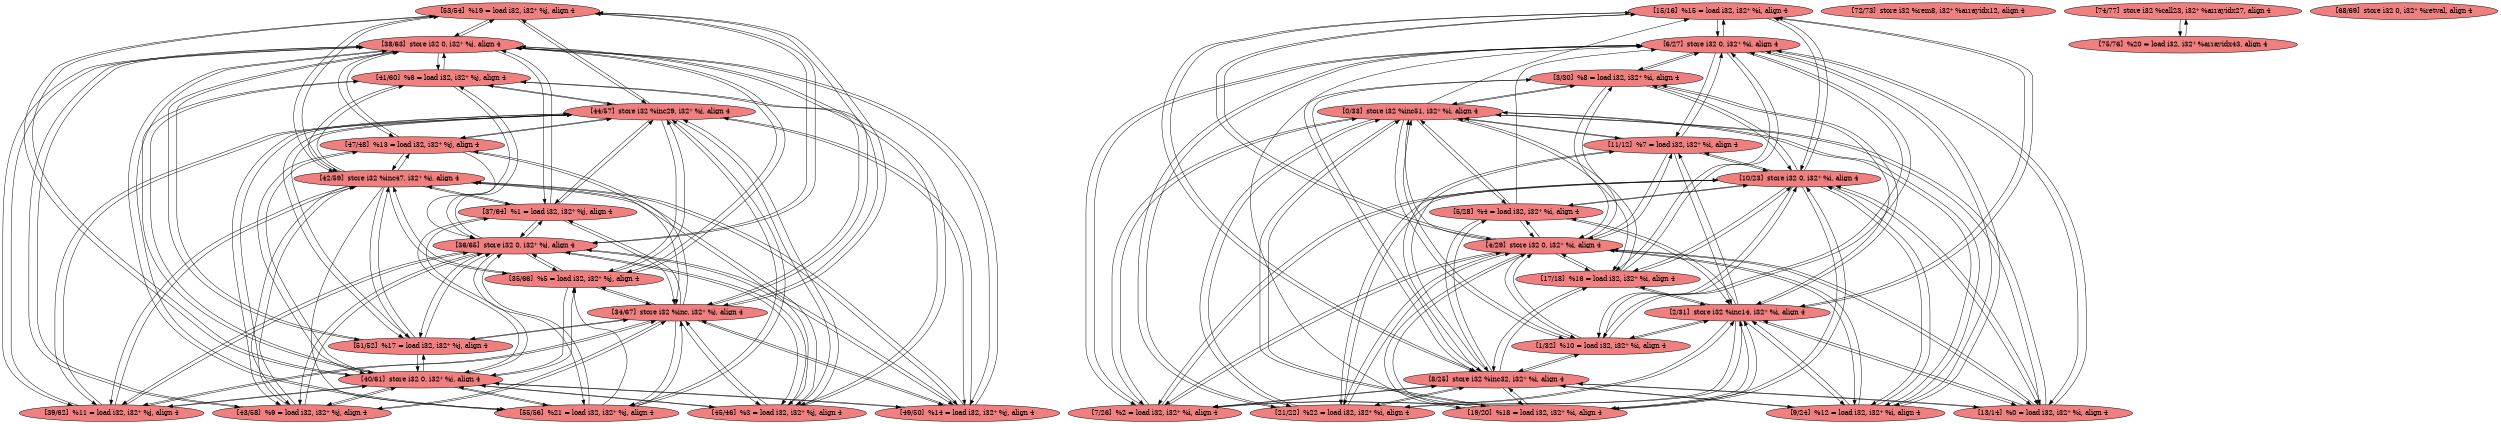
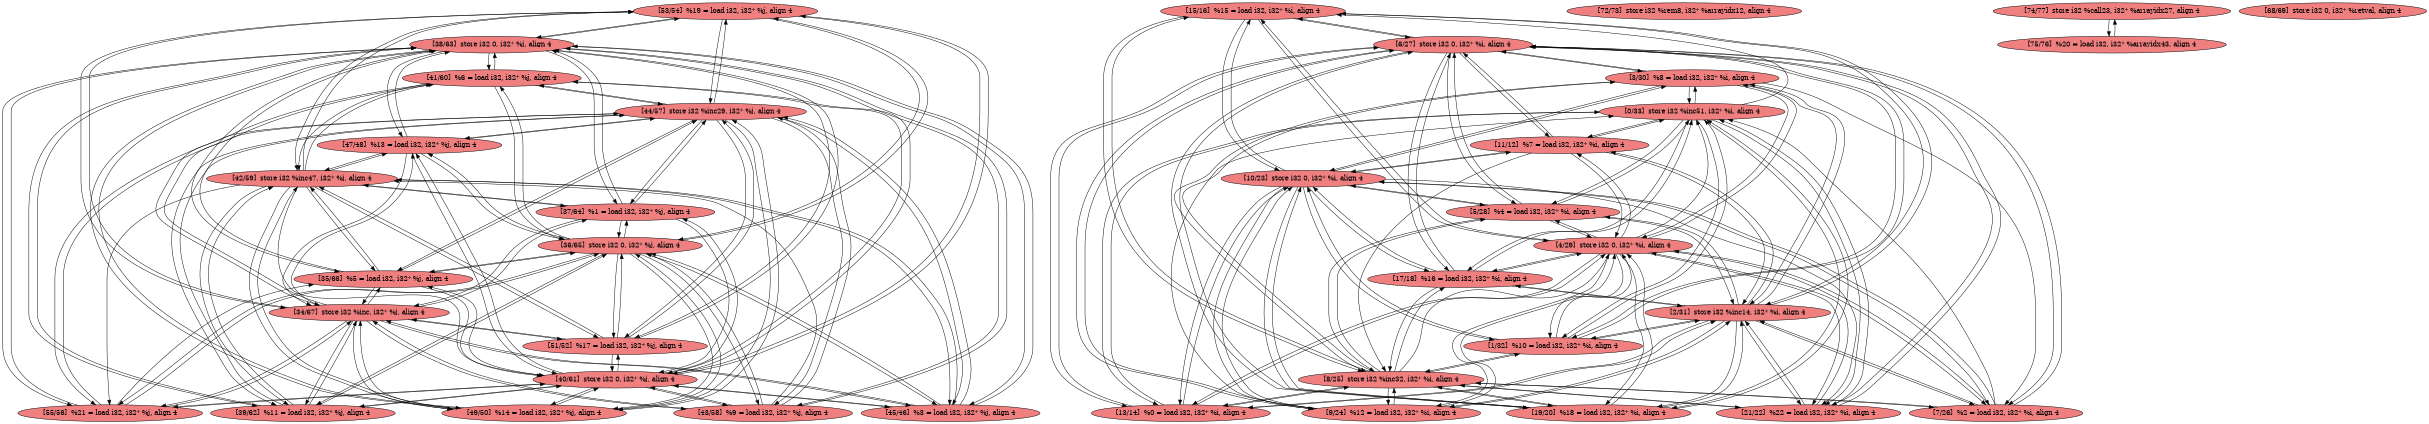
none -> (1454, 134)
(1794, 146) -> none
(1442, 193) -> (1489, 290)
(1141, 206) -> (1970, 178)
none -> (494, 209)
(1405, 226) -> none
(265, 282) -> (385, 296)
none -> (1193, 283)
